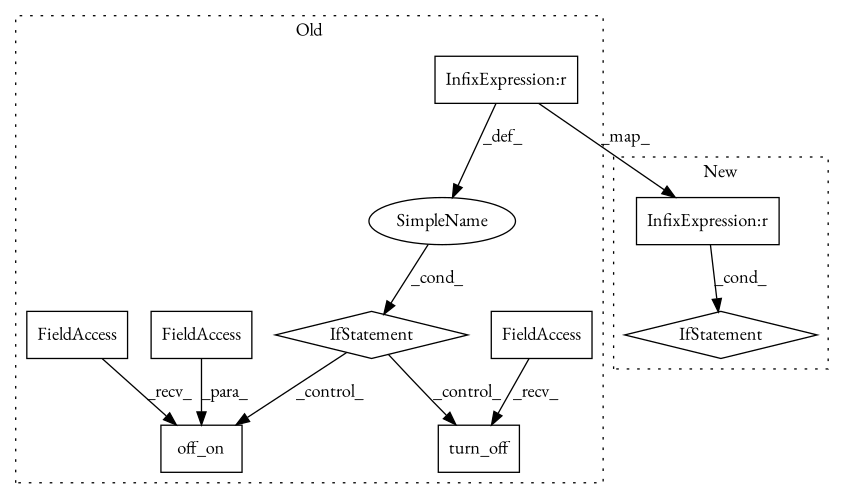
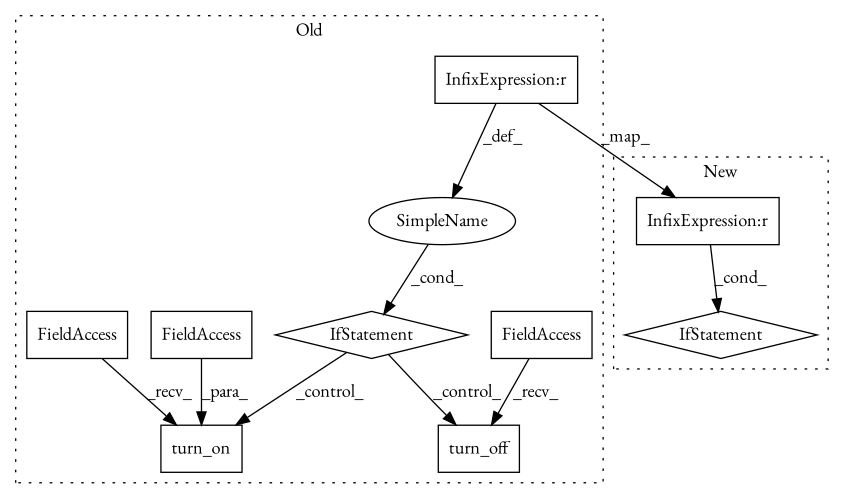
(201, 449) -> (201, 449)
